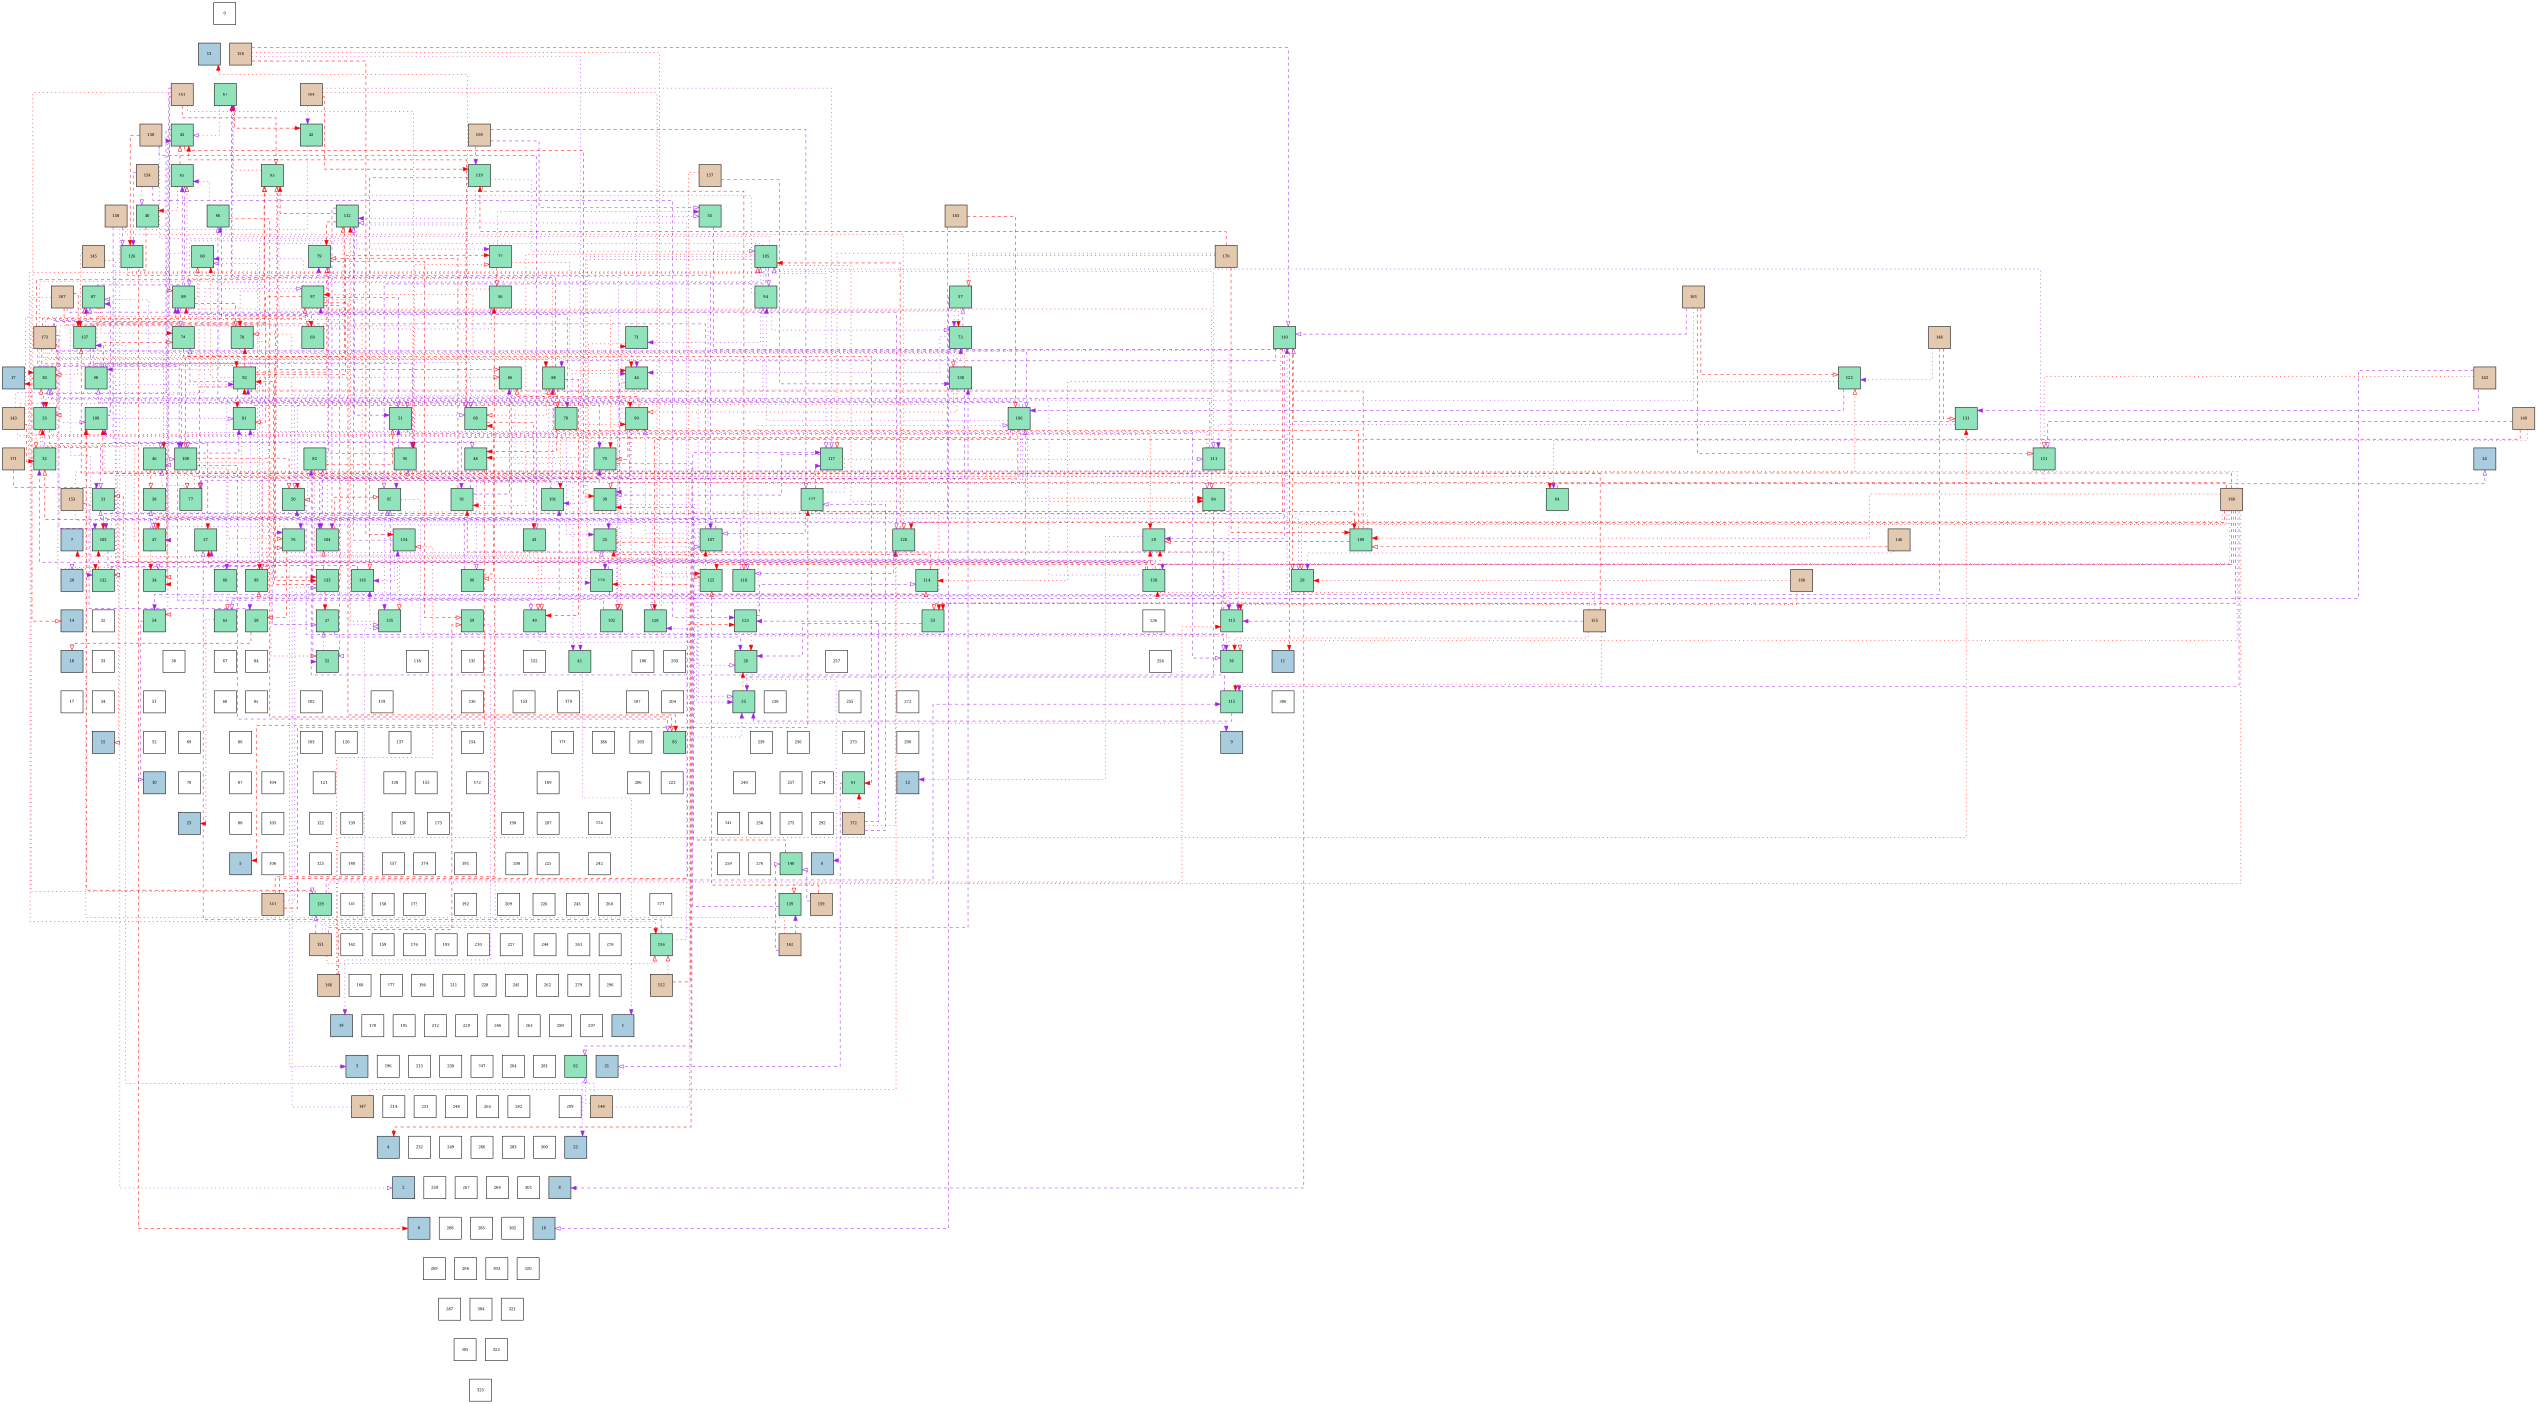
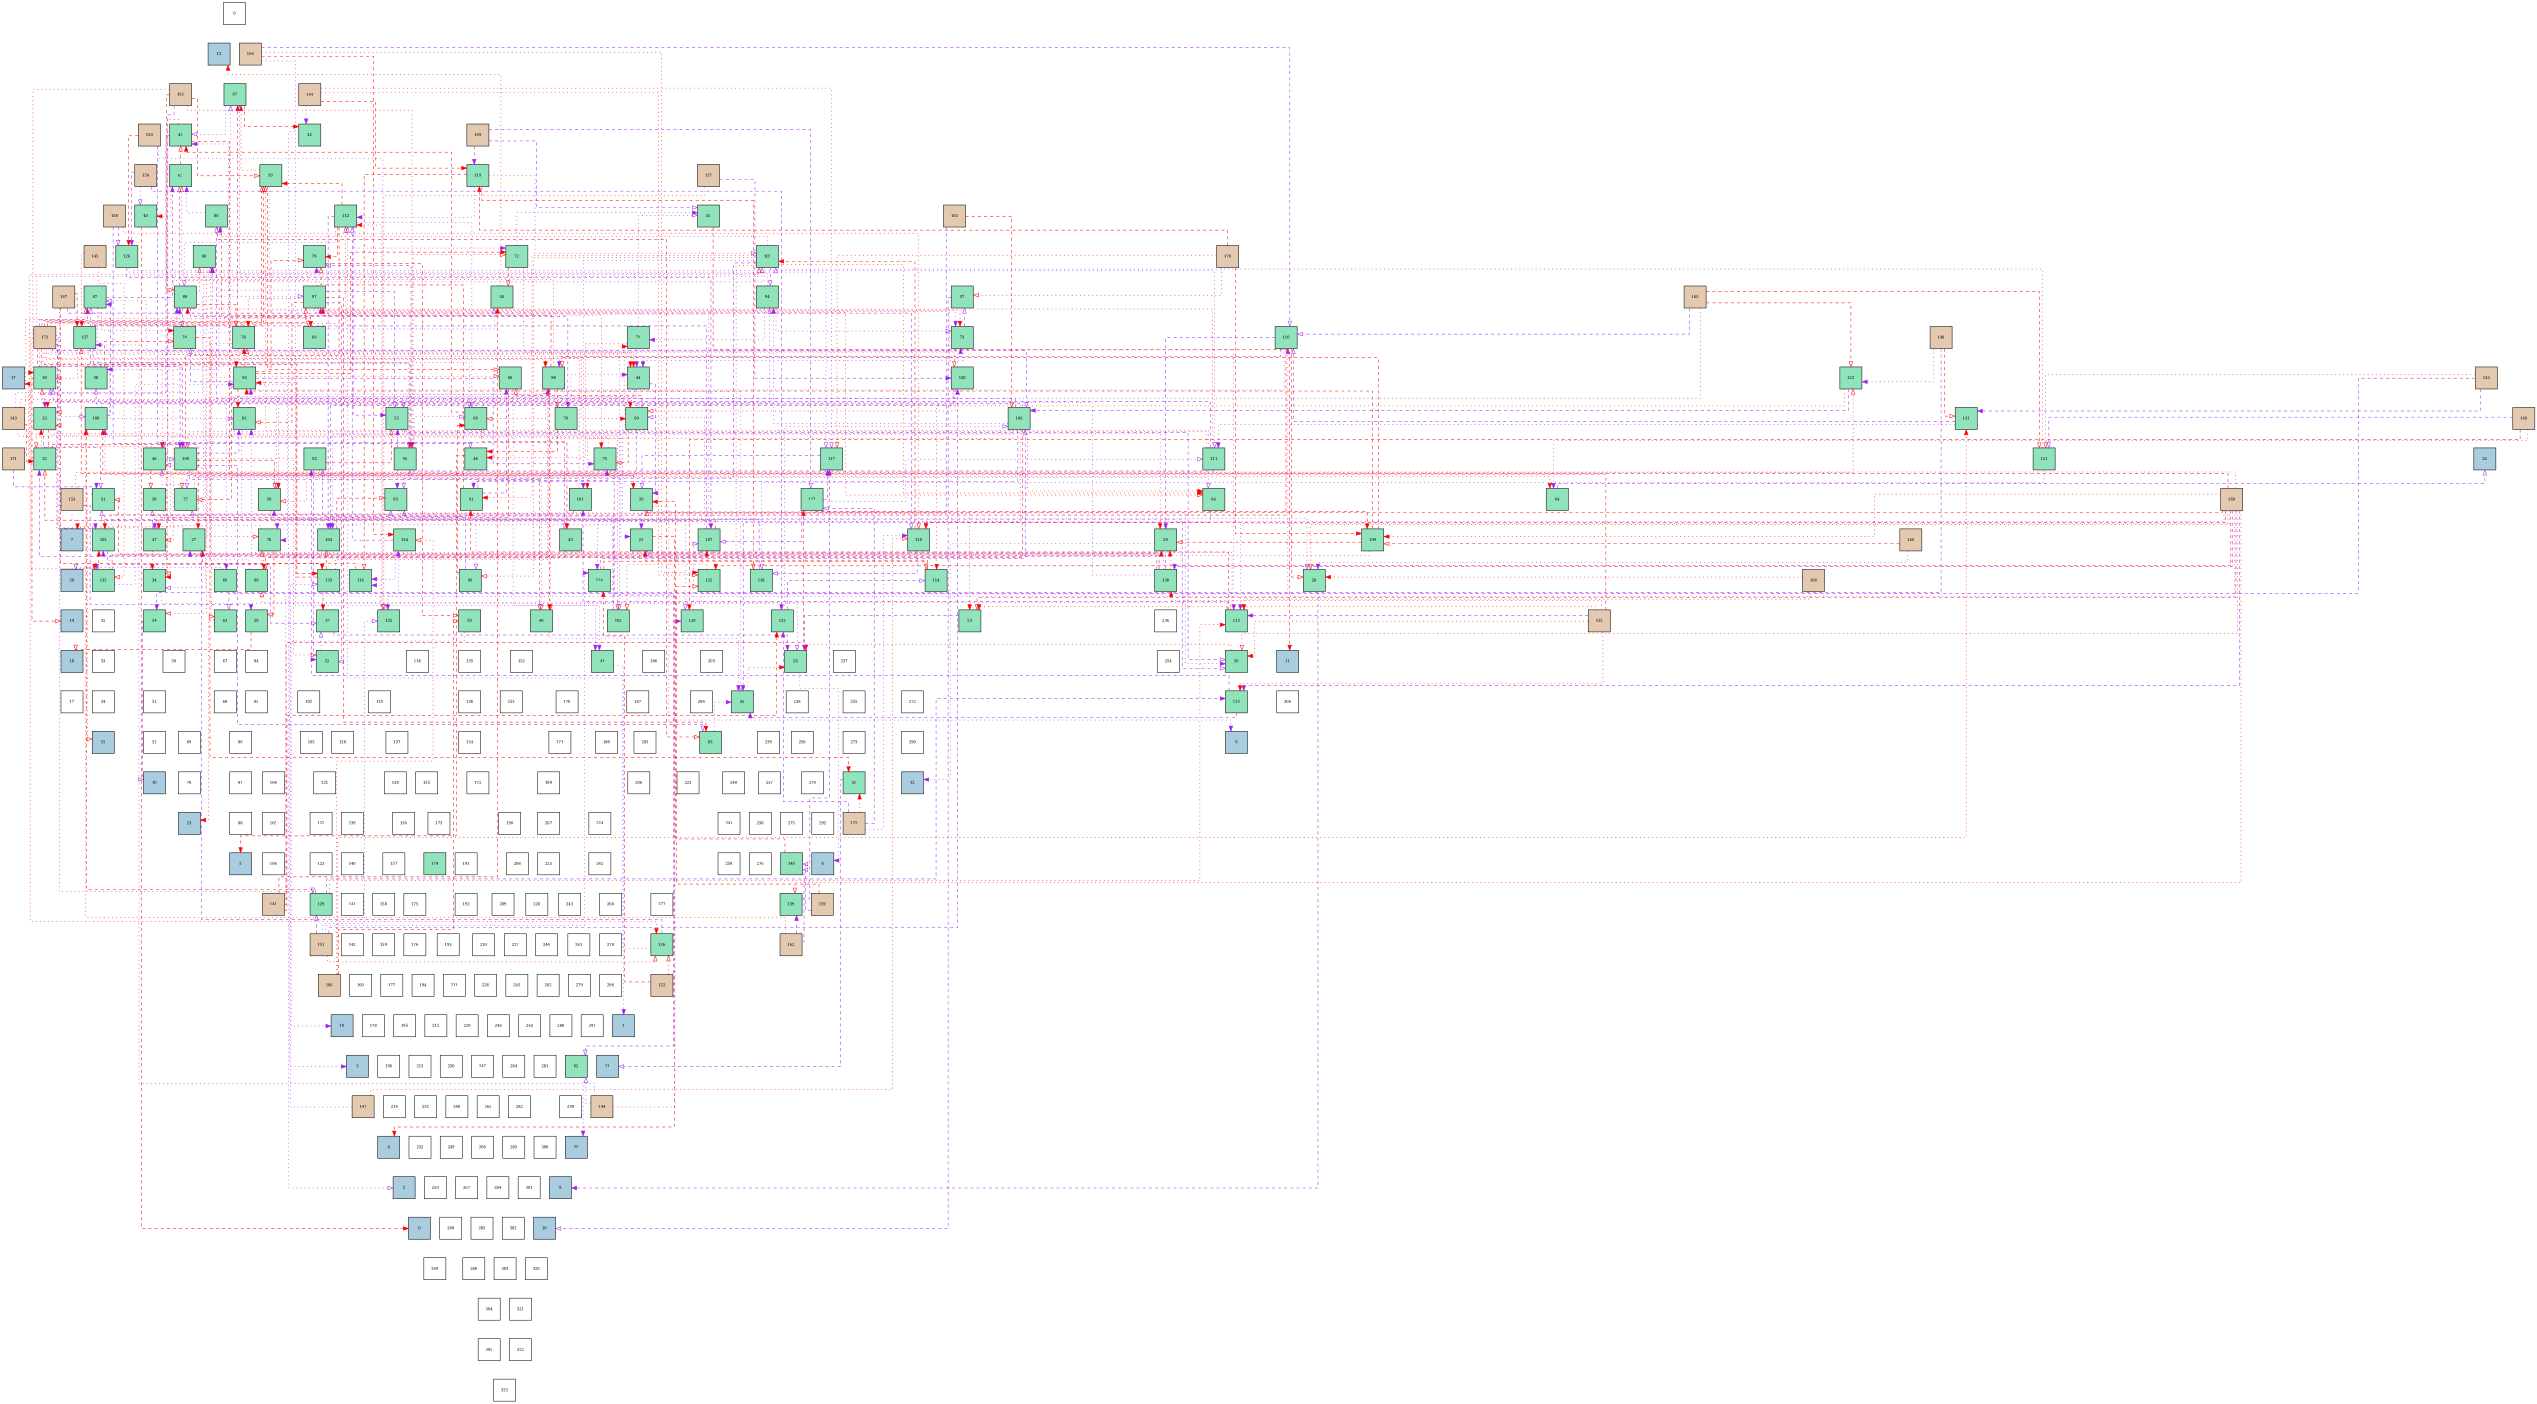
(425, 864) -> (435, 864)
(450, 1309) -> none
